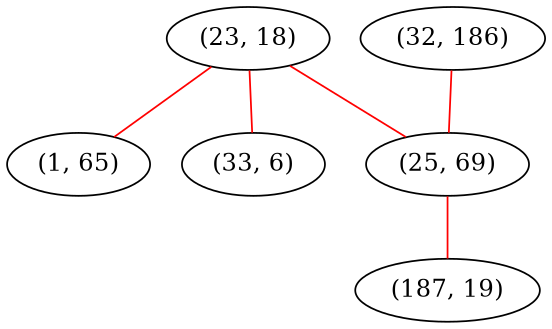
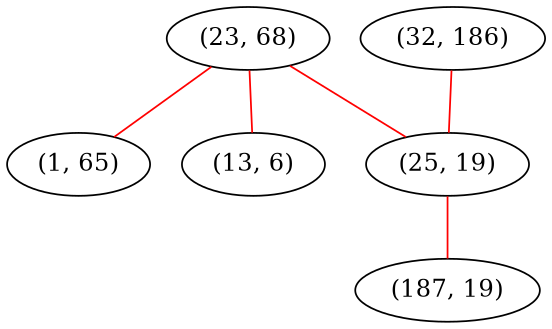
(248, 38) -> (248, 38)
(253, 164) -> (253, 164)
(448, 164) -> (448, 164)
